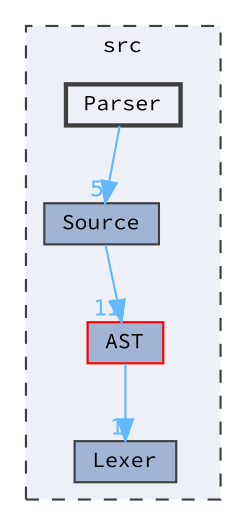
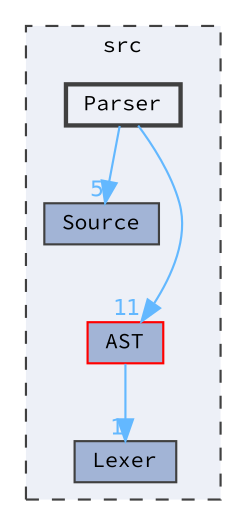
(111, 273) -> (181, 212)
